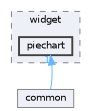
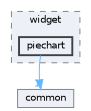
(52, 77) -> (39, 69)
